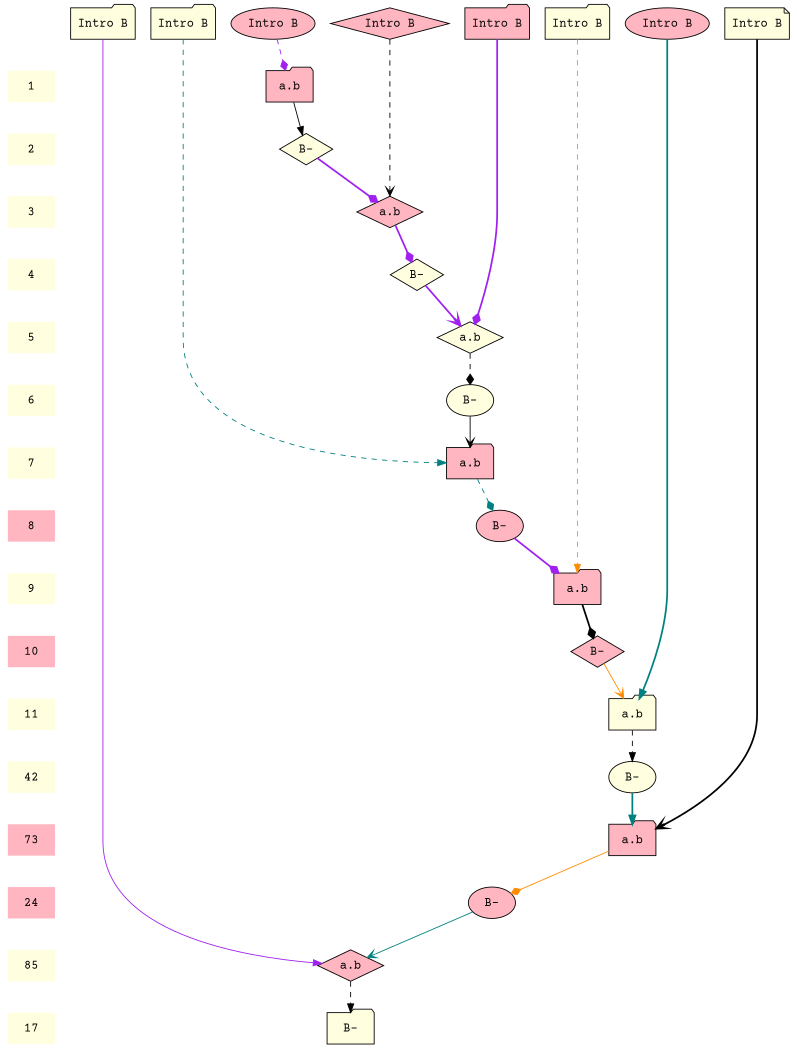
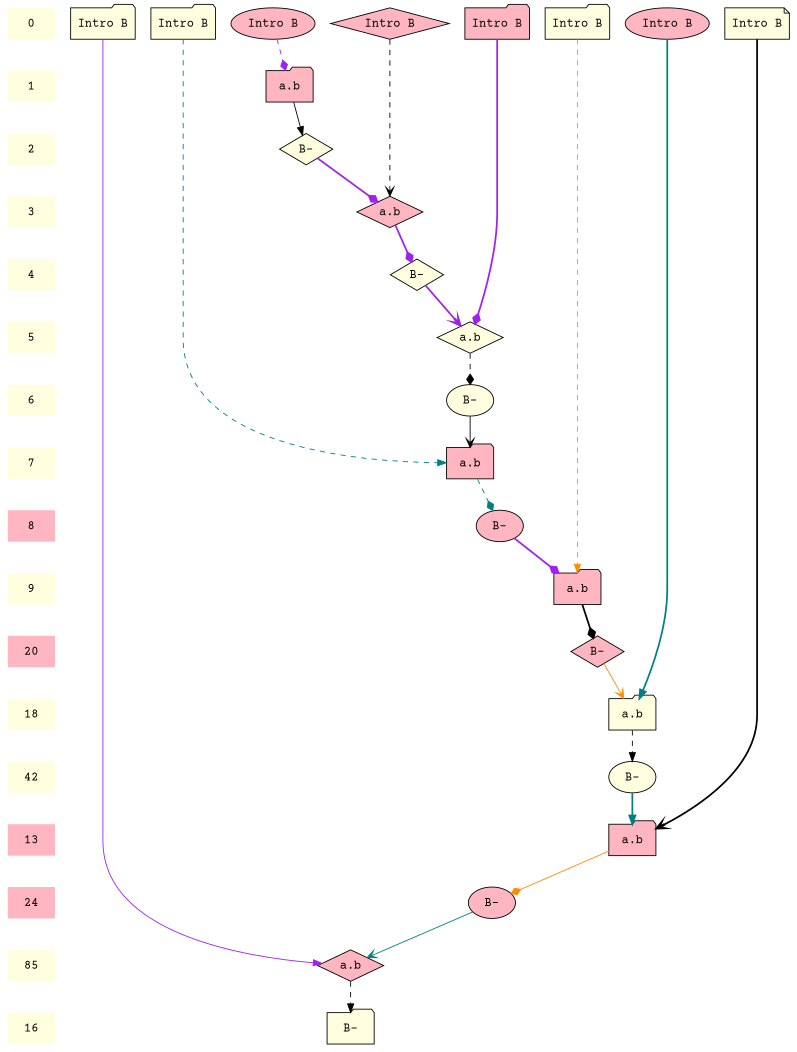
none -> (31, 24)
(31, 652) -> (31, 652)
(31, 714) -> (31, 714)
(31, 840) -> (31, 840)
(31, 1028) -> (31, 1028)
